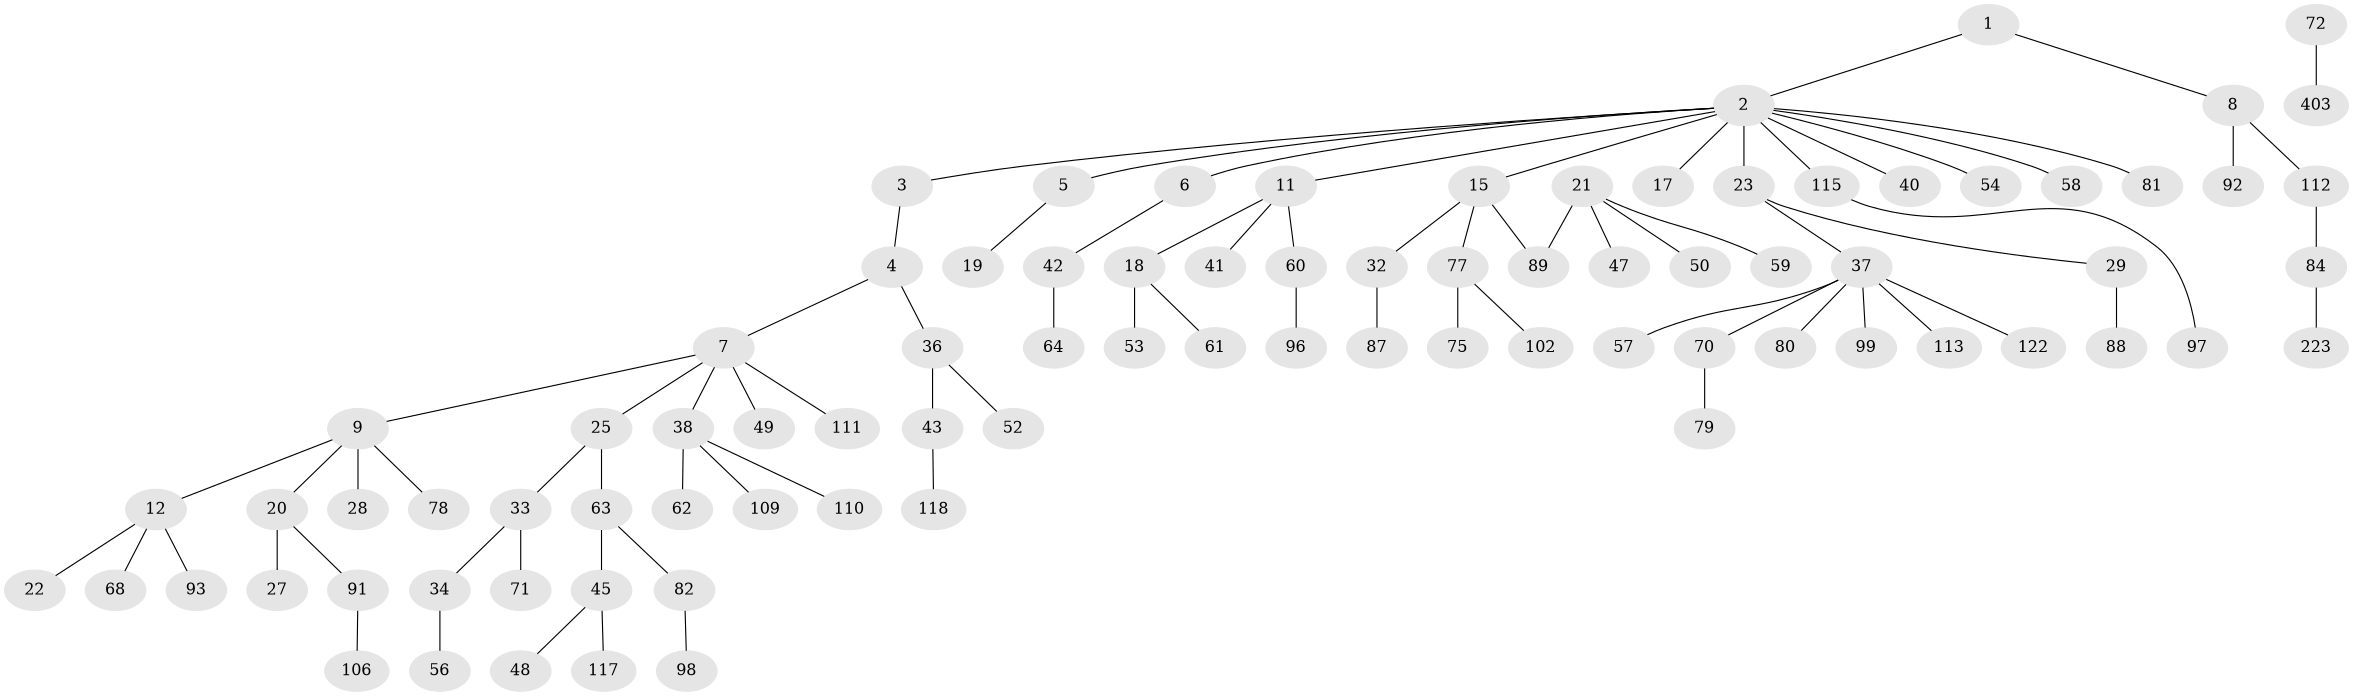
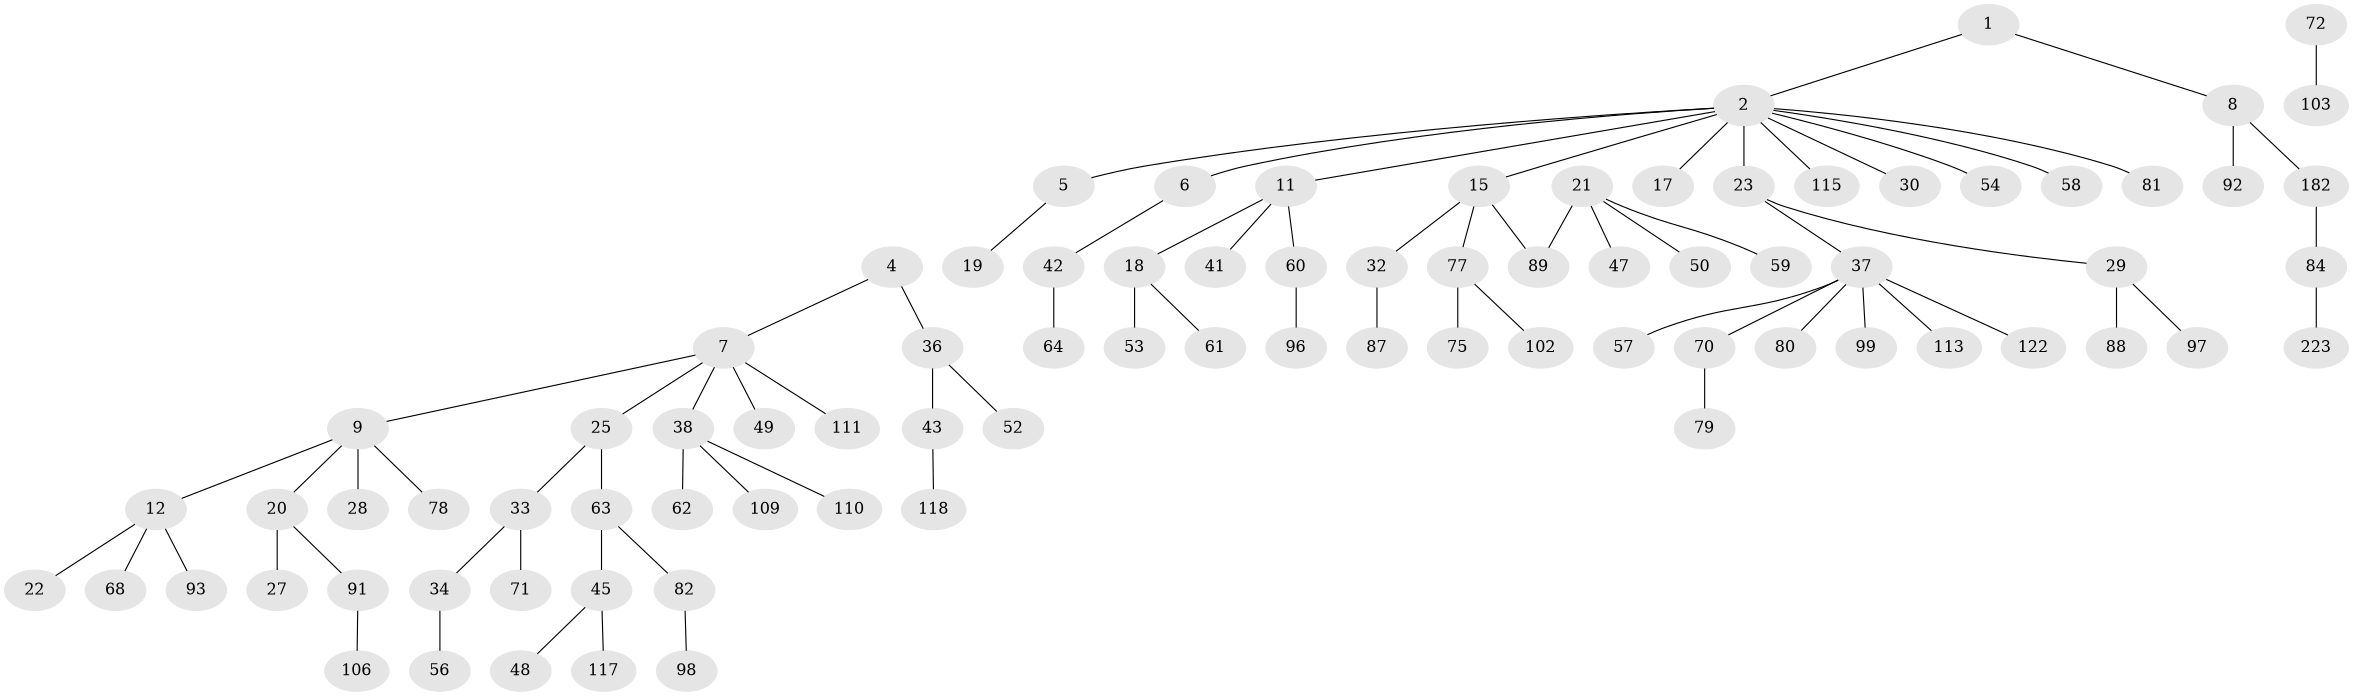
(2316, 105) -> (2316, 105)
(902, 186) -> none
(1910, 186) -> (1910, 186)
(2316, 186) -> (2316, 186)
(2053, 209) -> (2157, 307)
